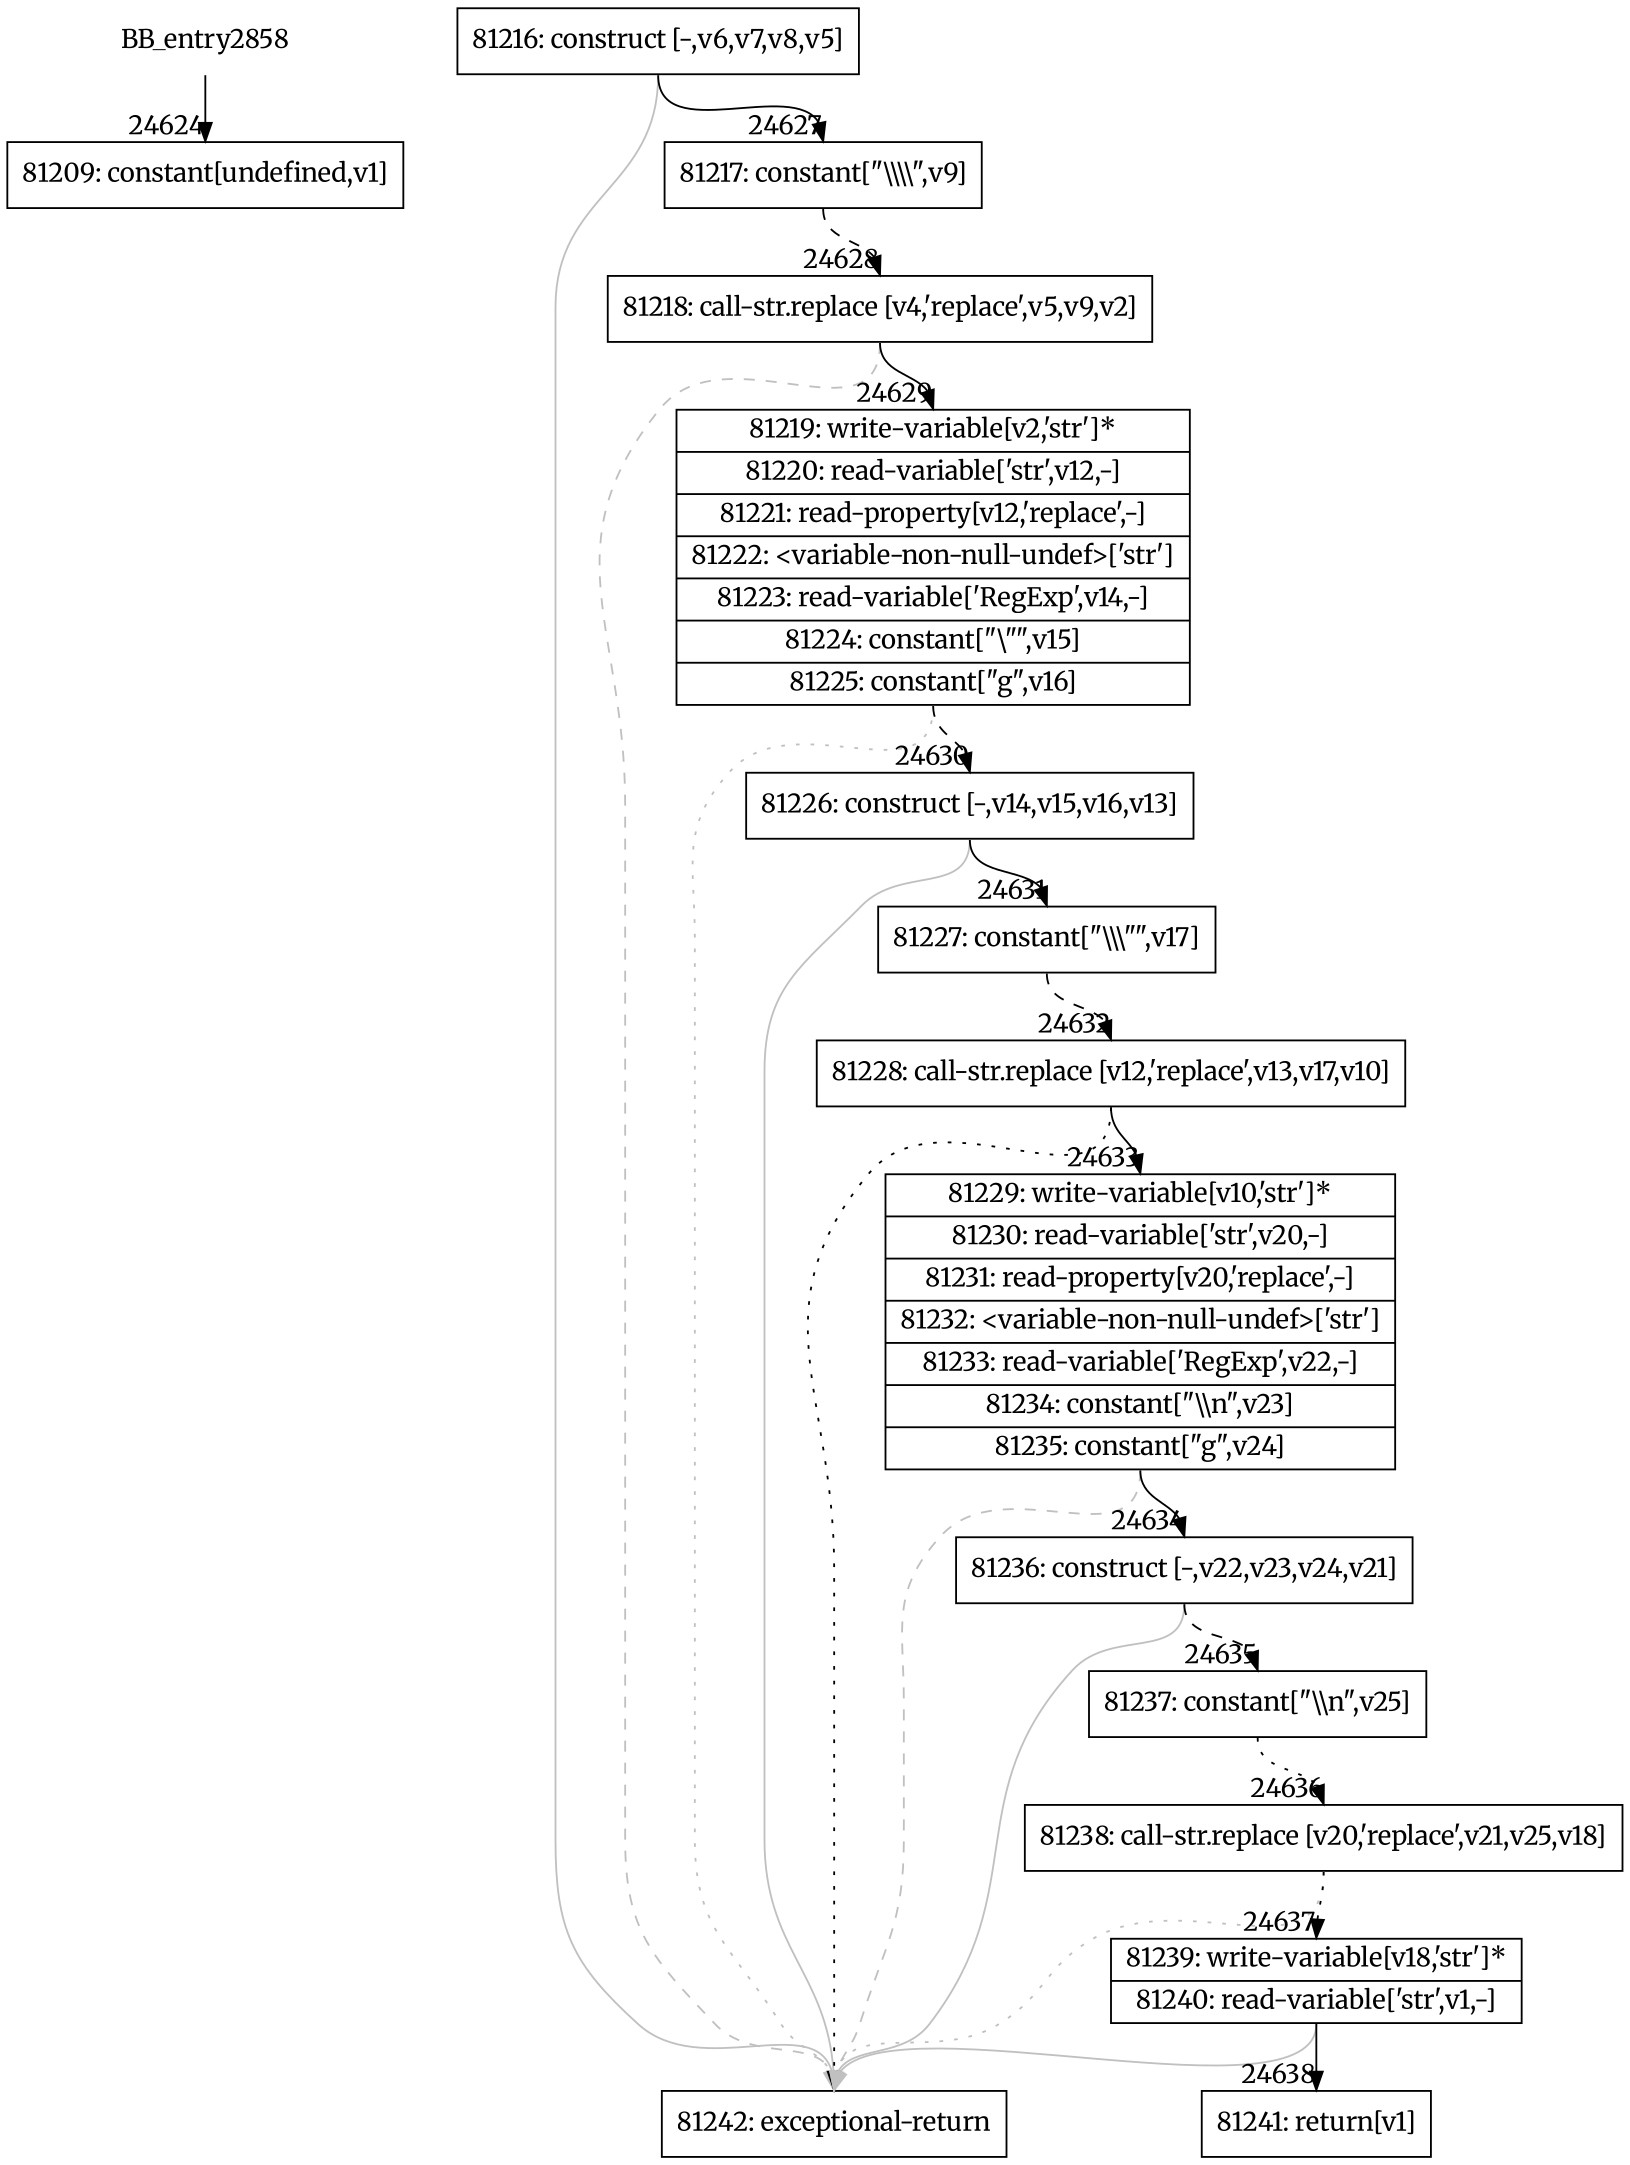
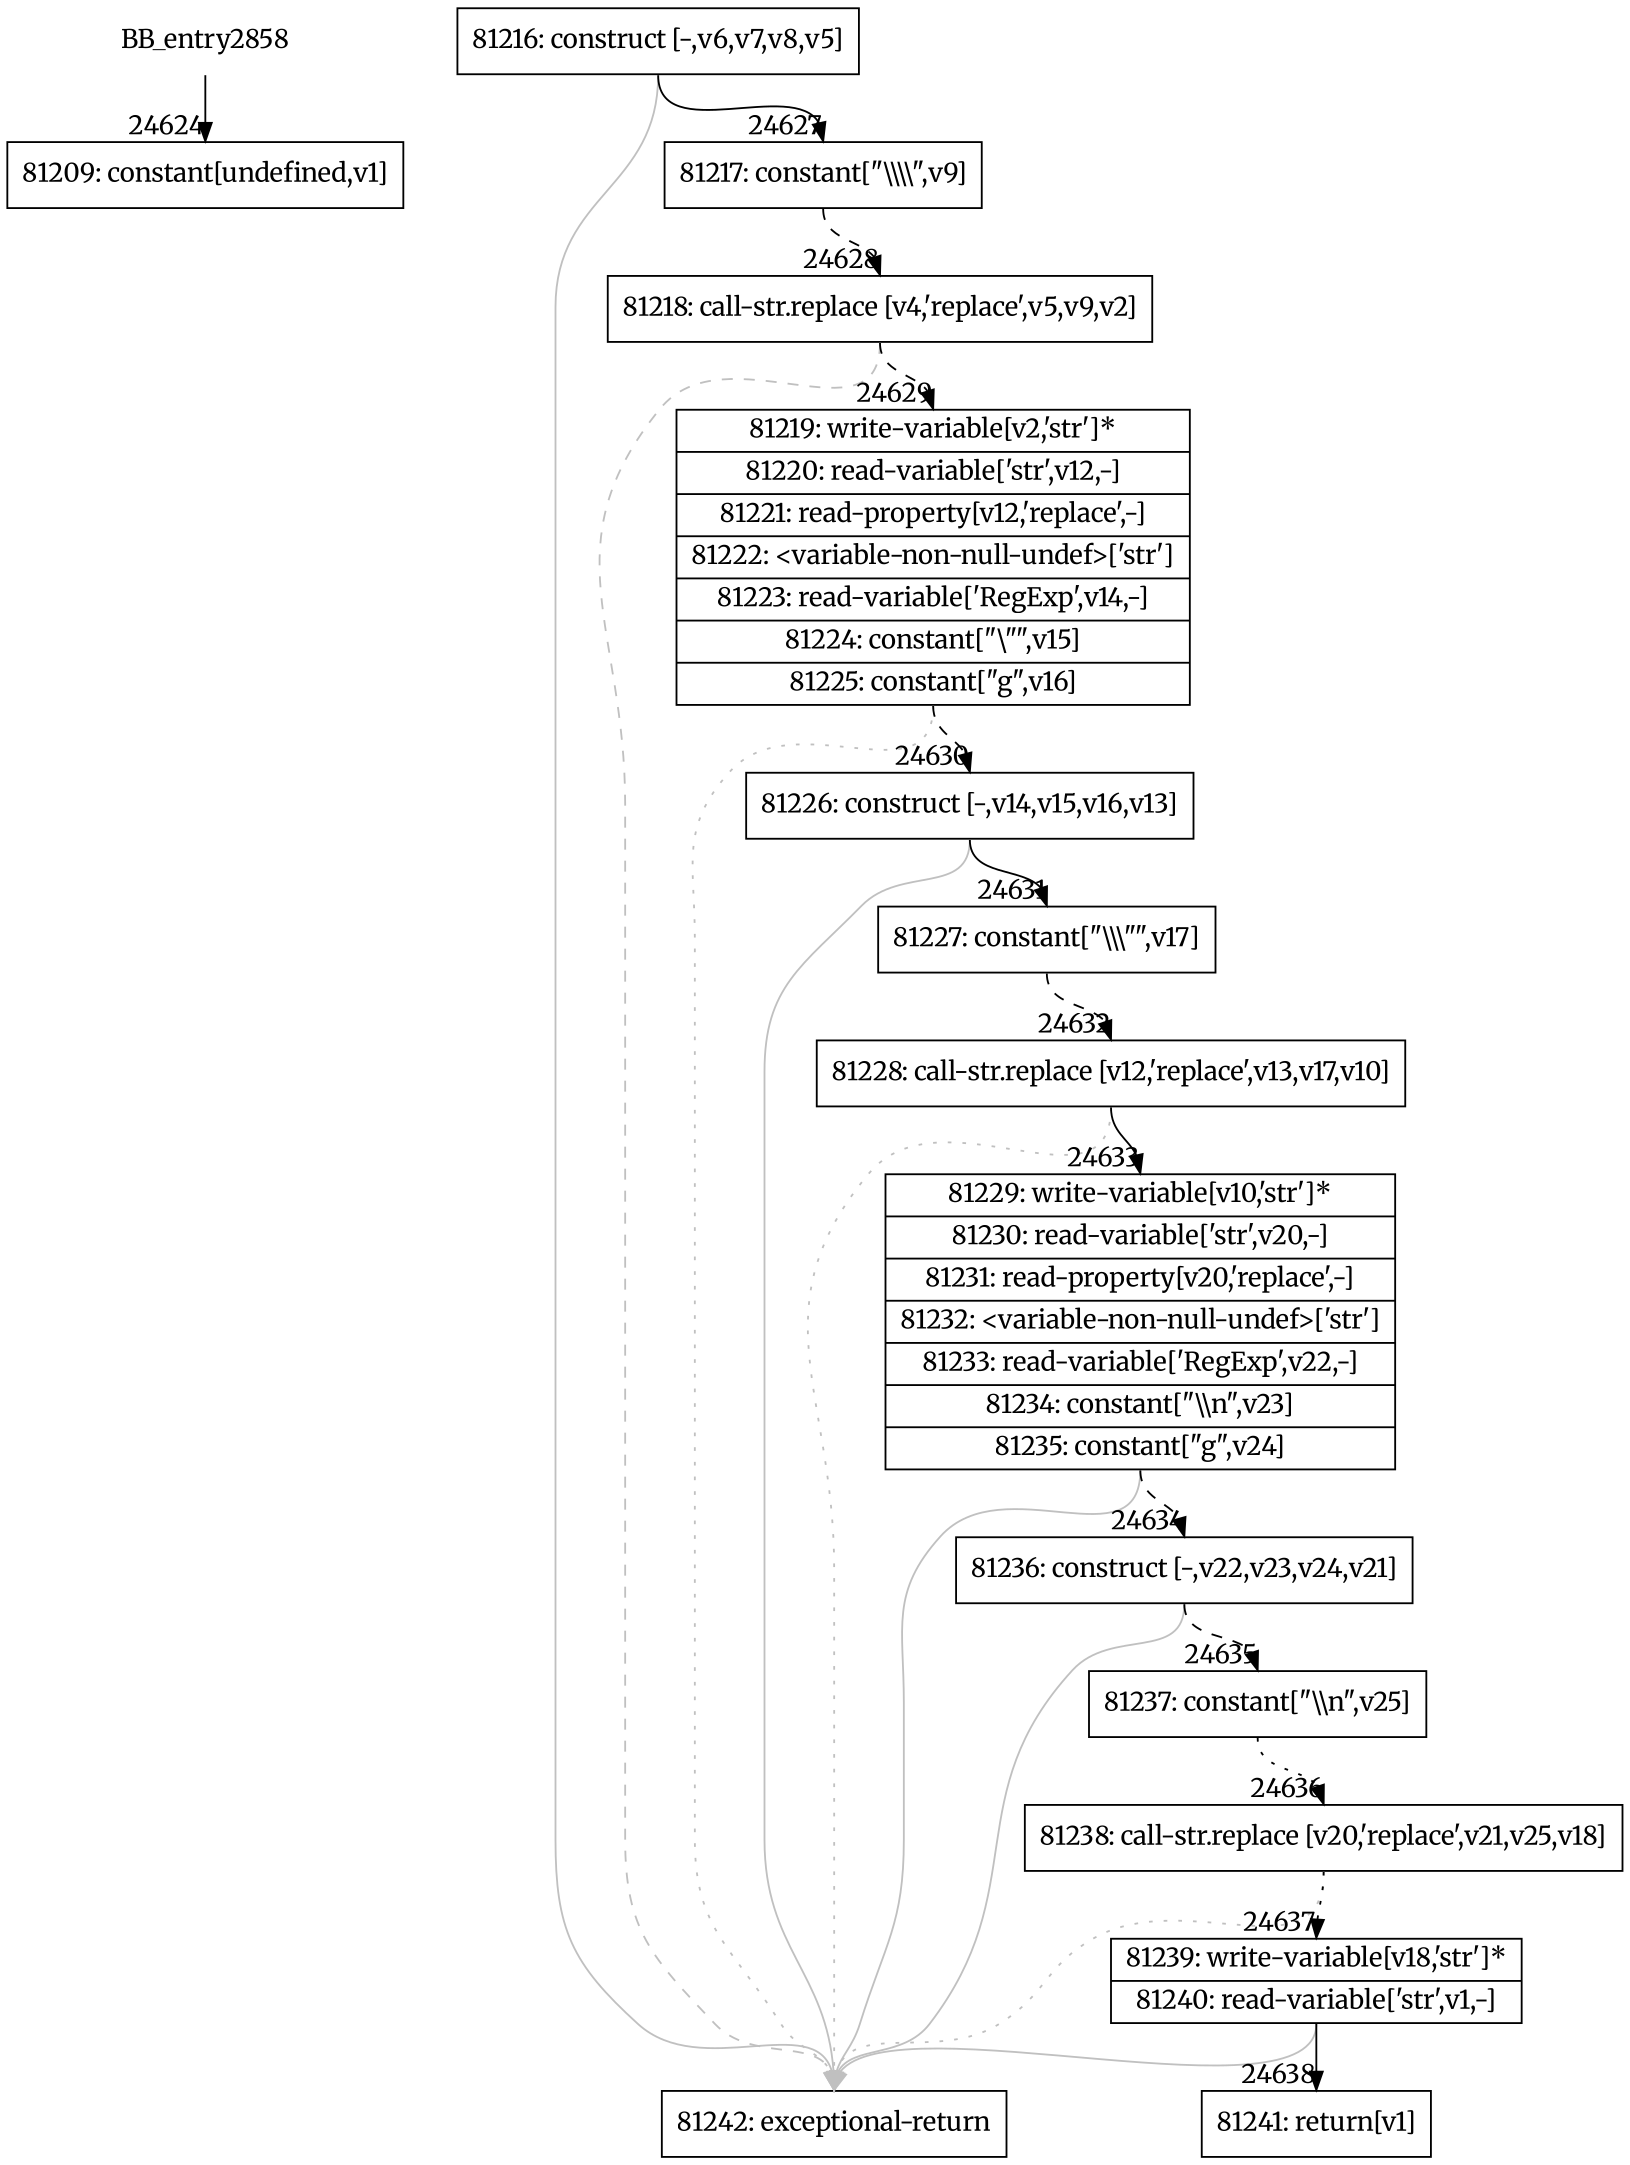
(898, 371) -> (898, 371)
(827, 1474) -> (827, 1474)
(1155, 1498) -> (1155, 1498)
(904, 1688) -> (904, 1688)
